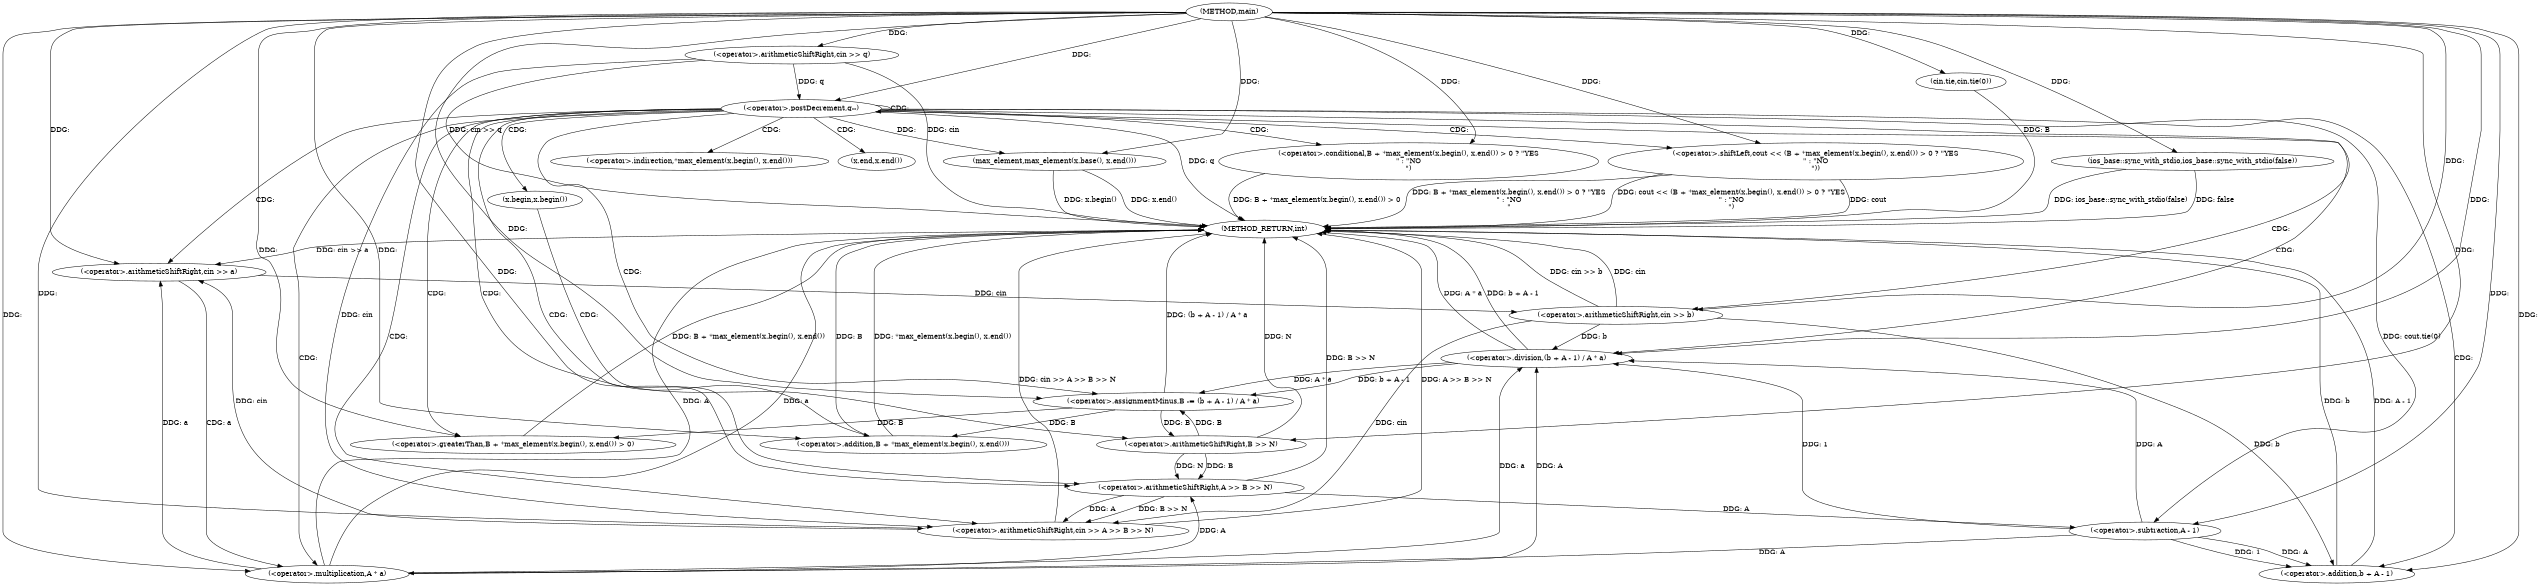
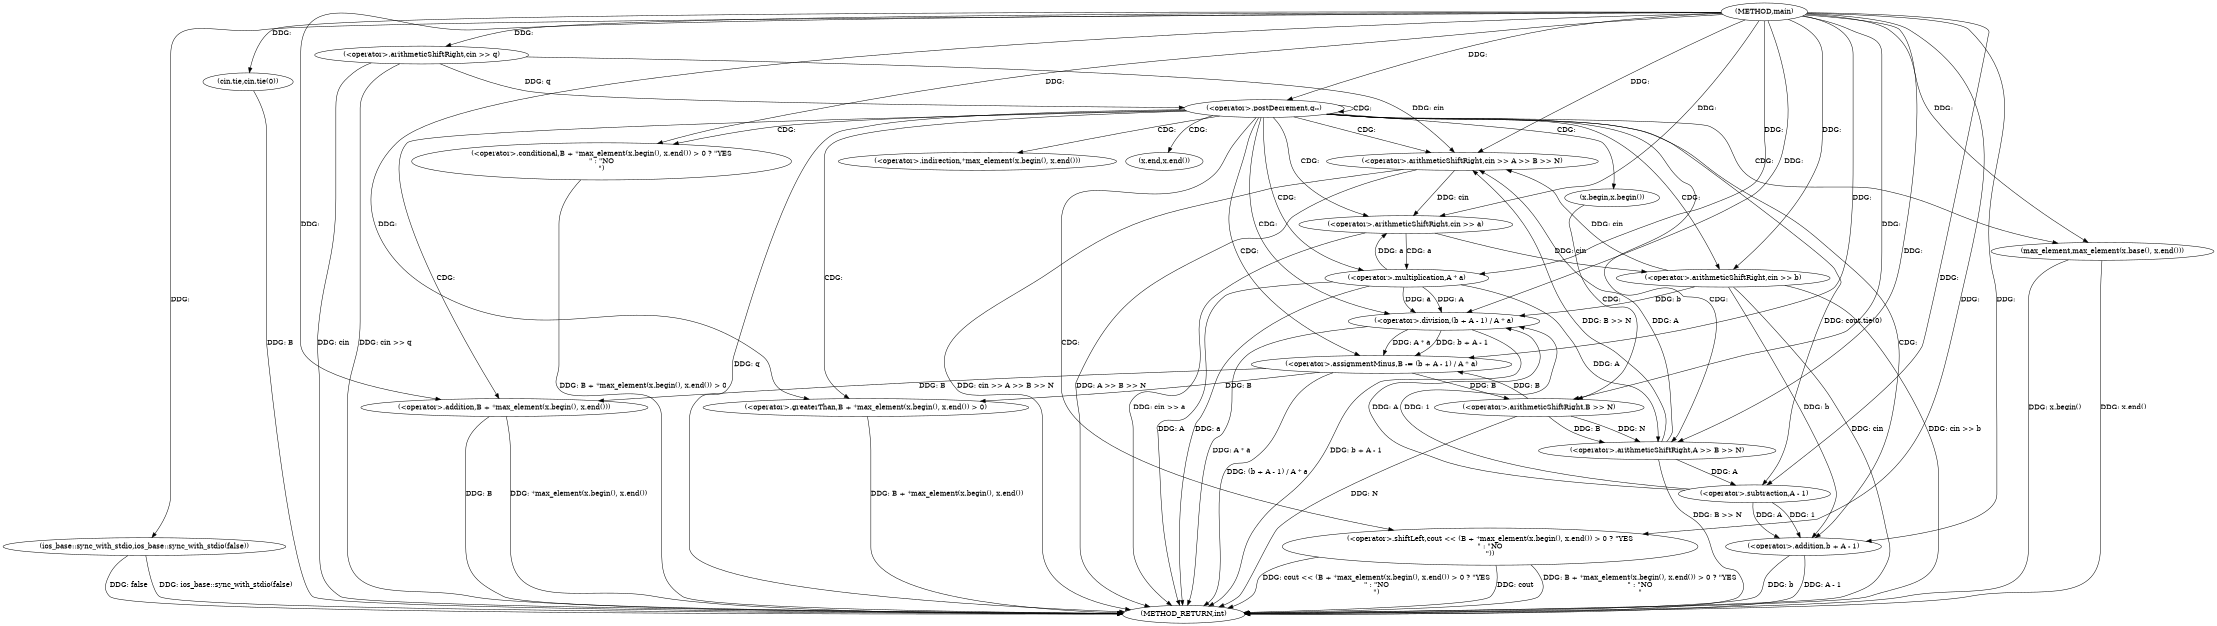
(908, 130) -> (1766, 161)
(711, 235) -> (1183, 392)
(1536, 557) -> none
